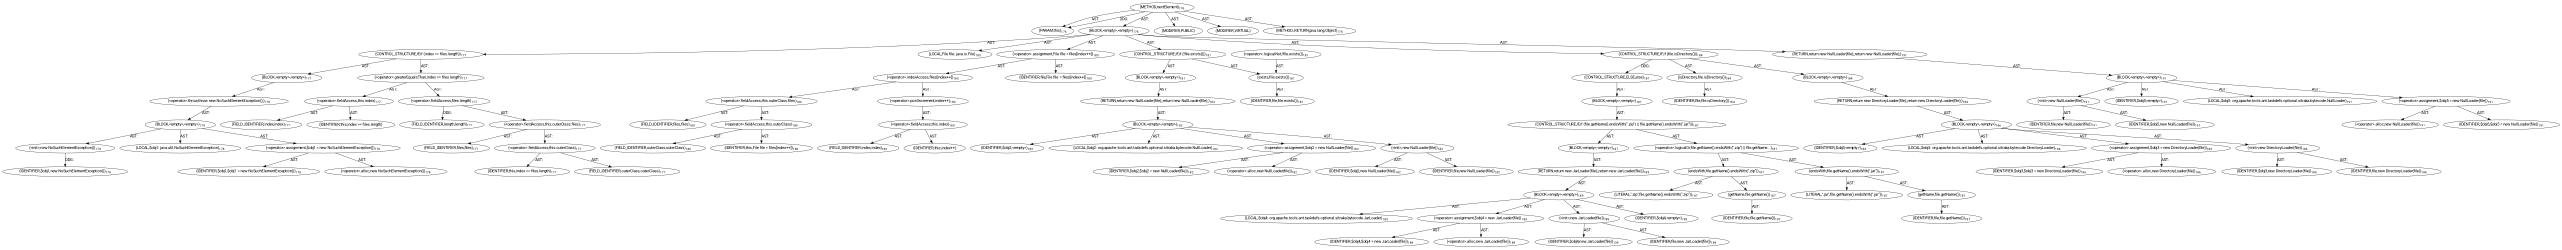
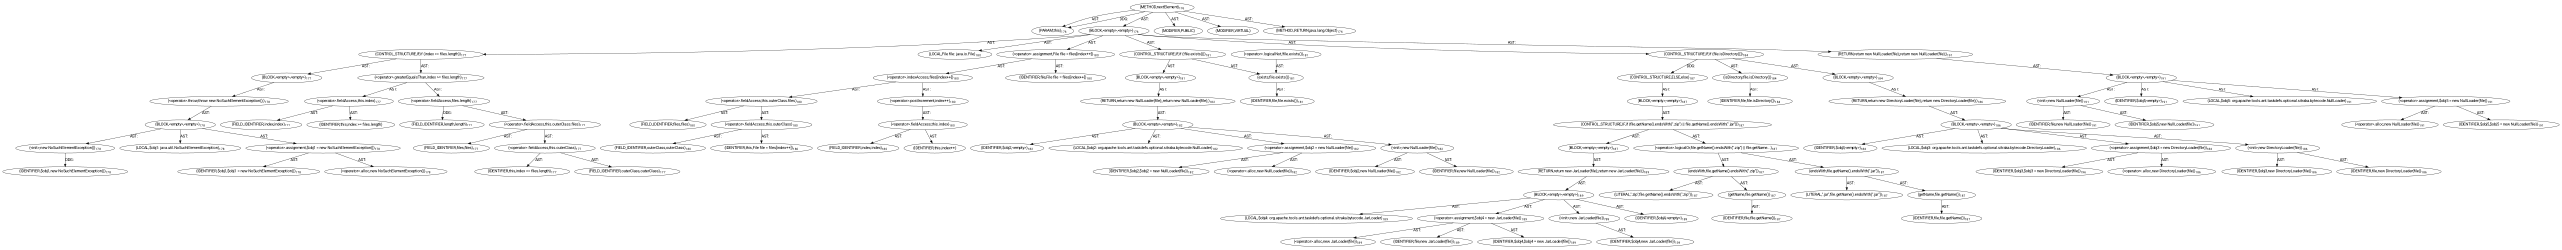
(1632, 230) -> (1455, 230)
